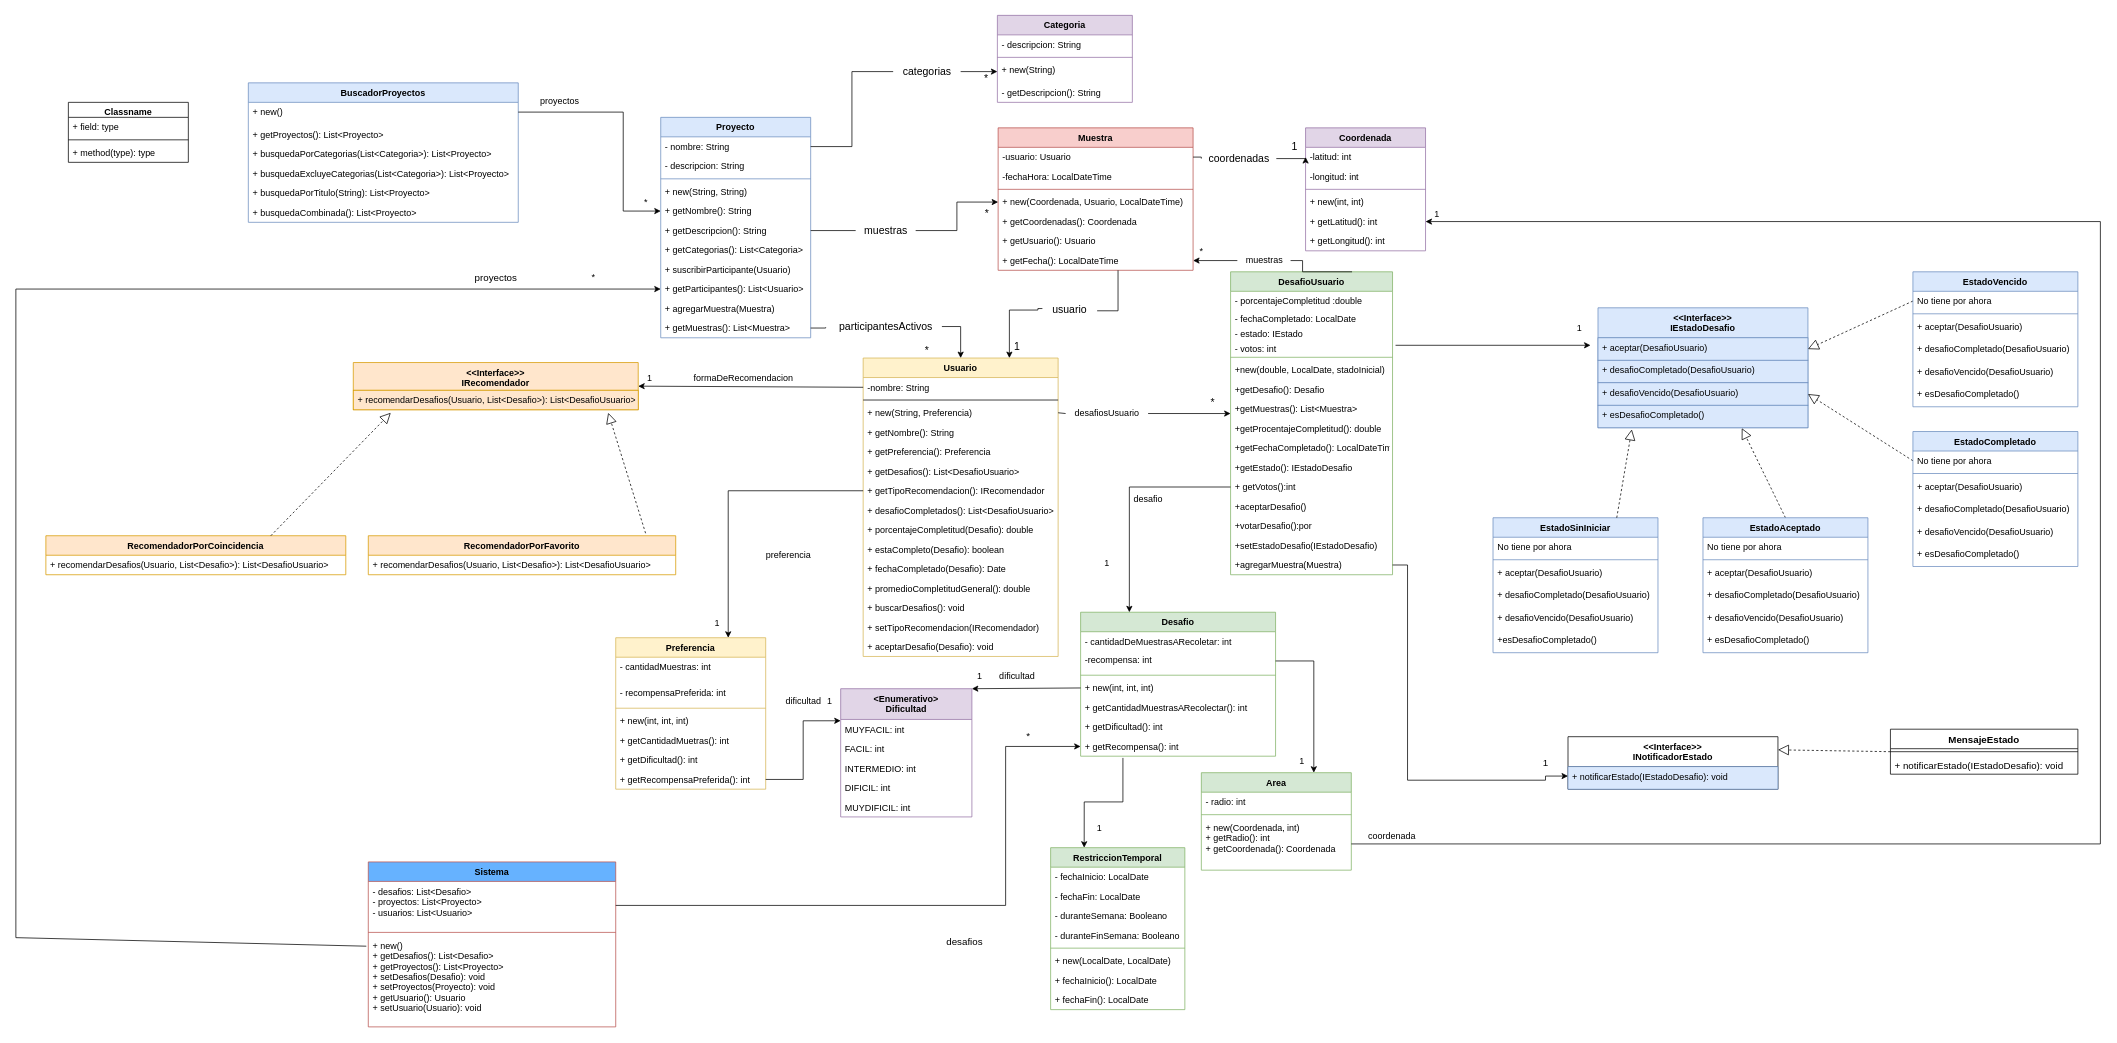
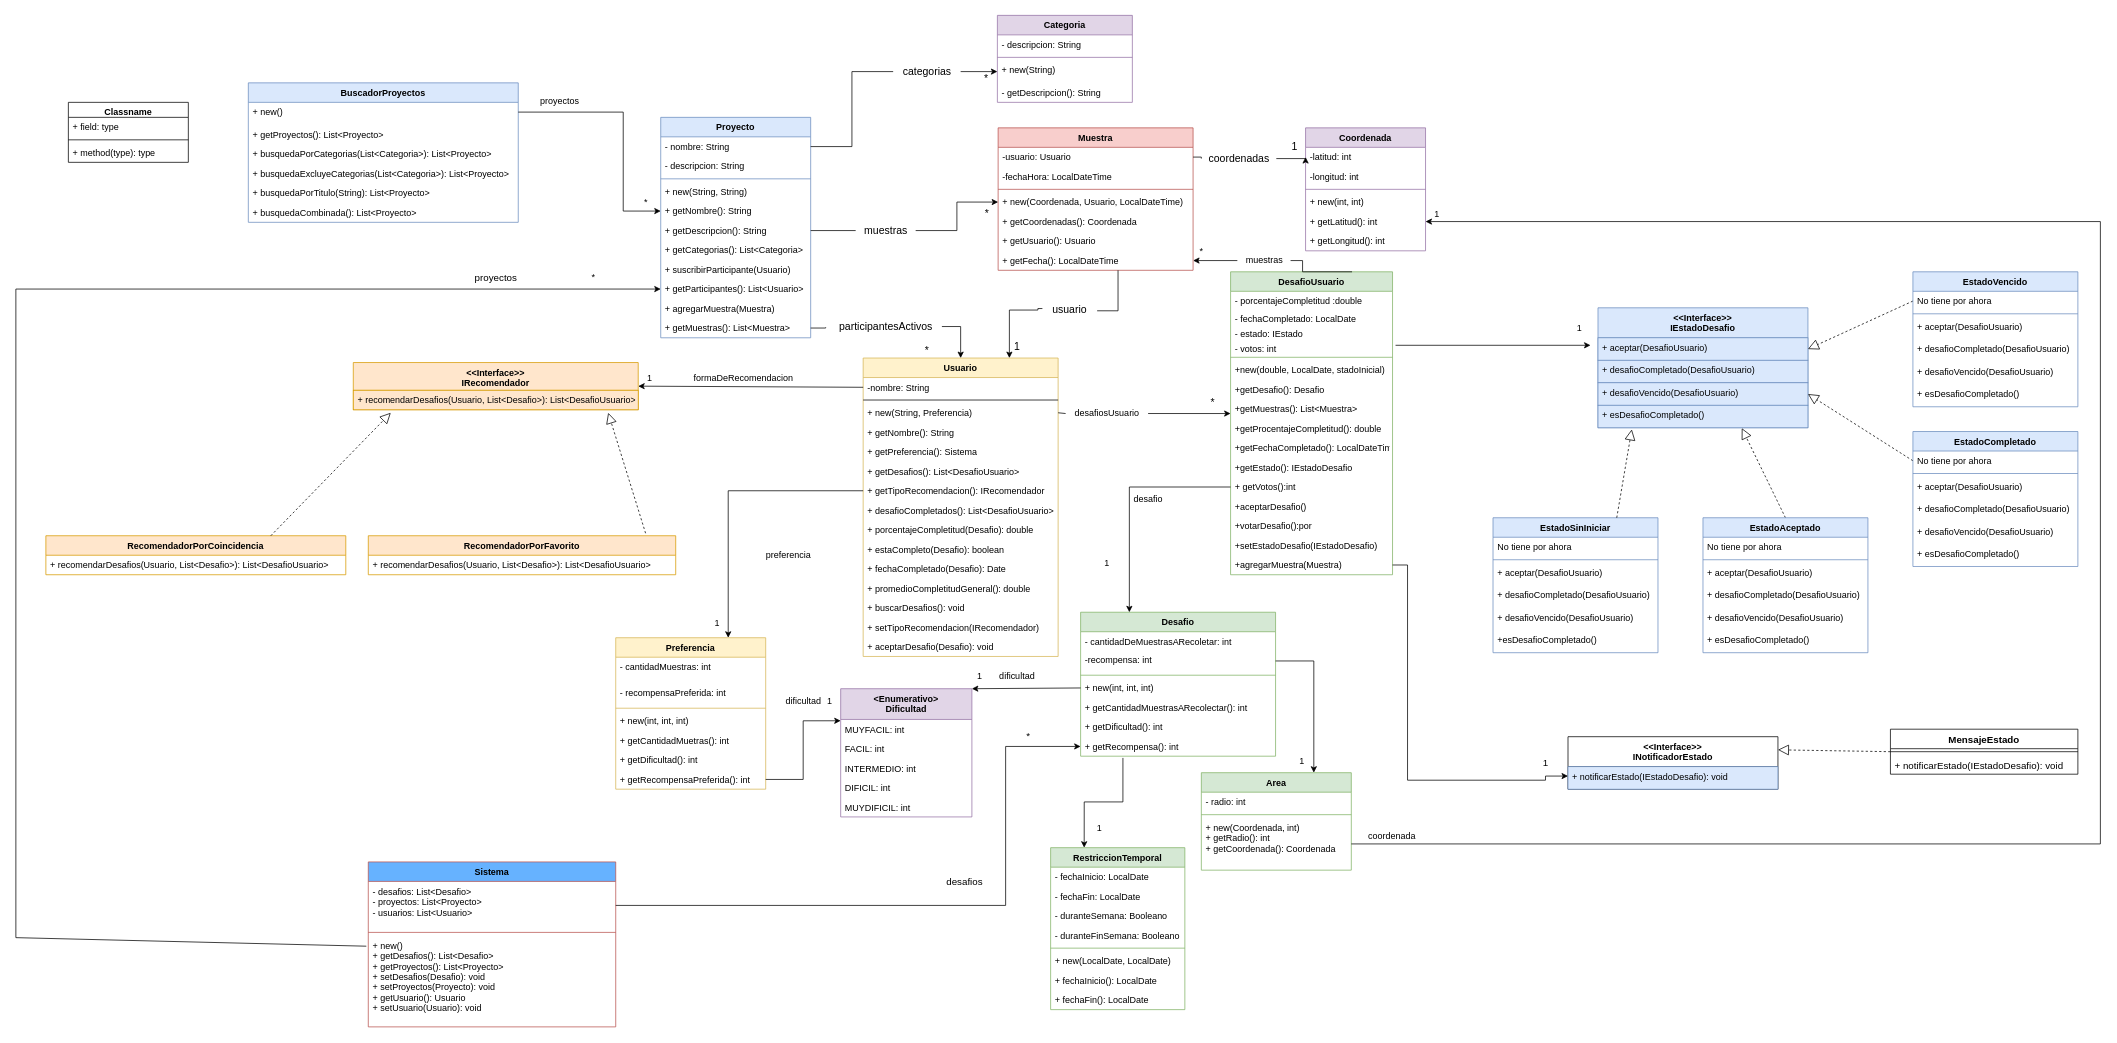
(939, 452) -> (929, 452)
(964, 942) -> (964, 882)
